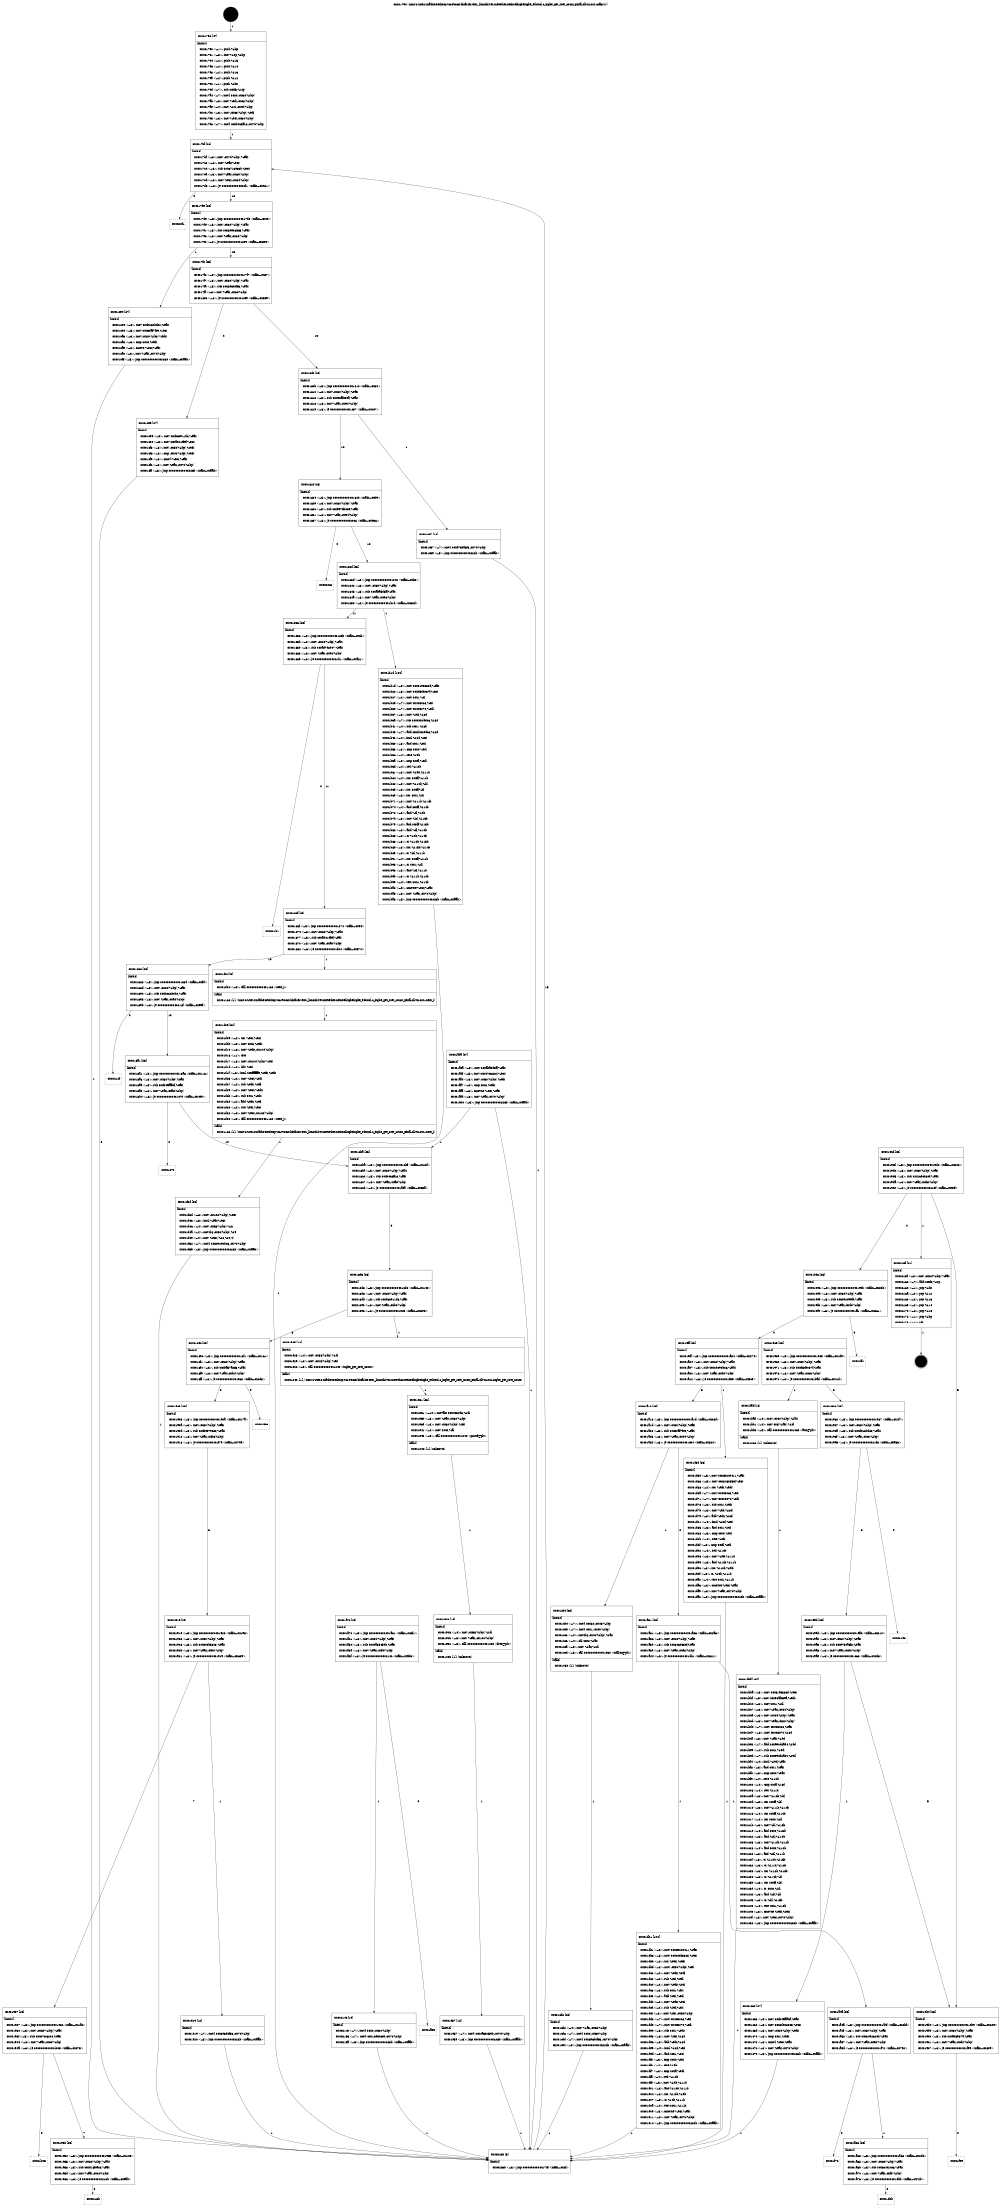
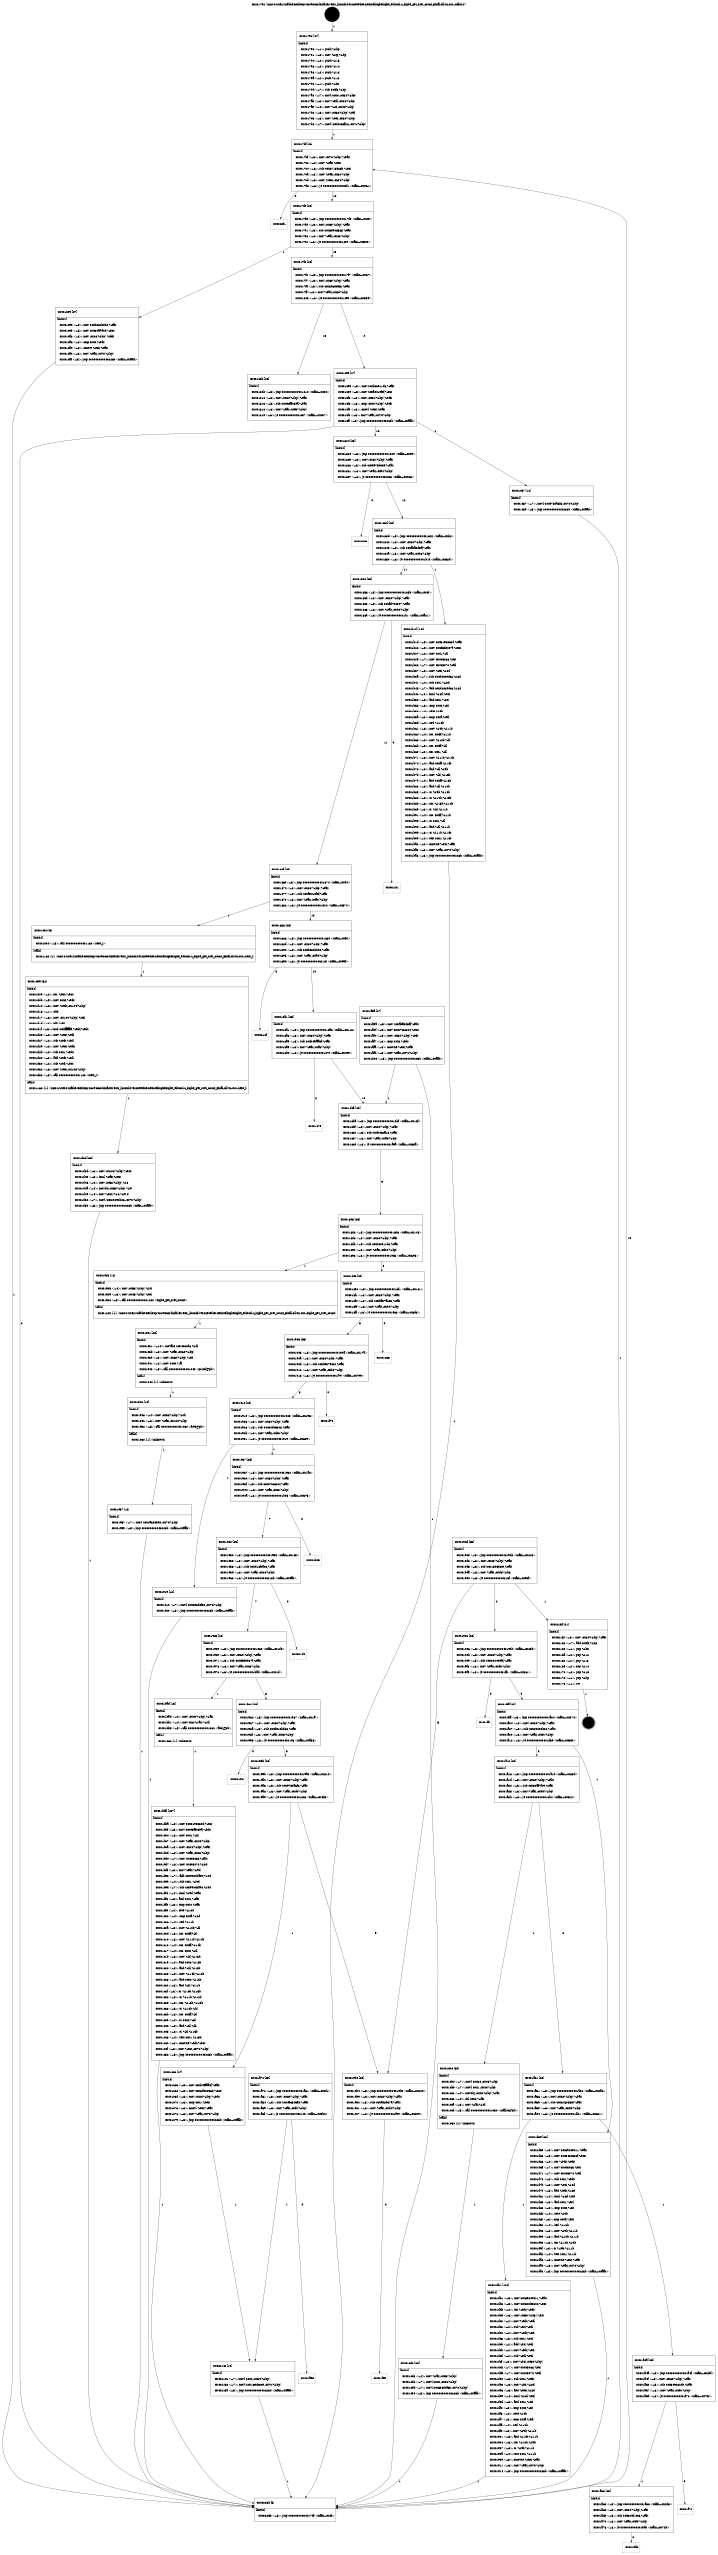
(340, 446) -> (375, 430)
(402, 472) -> (471, 453)
none -> (327, 1421)
none -> (251, 1607)
(699, 2149) -> (229, 2242)
